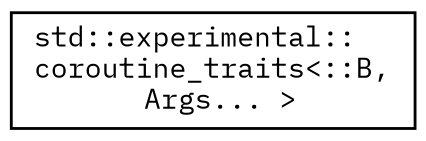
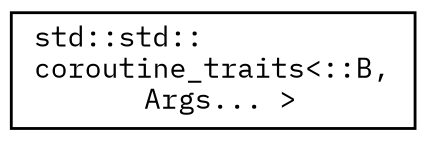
(213, 71) -> (213, 71)
